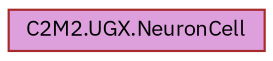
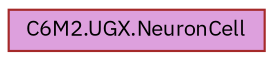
(137, 30) -> (137, 30)
